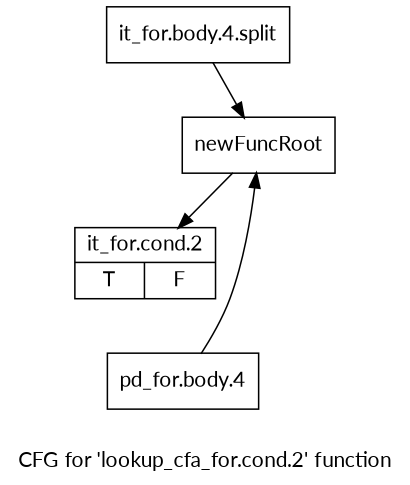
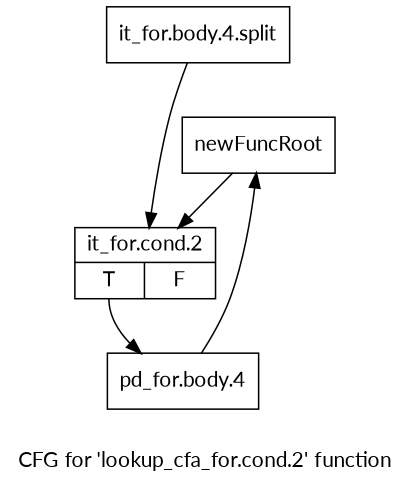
(225, 83) -> (165, 136)
none -> (115, 323)
